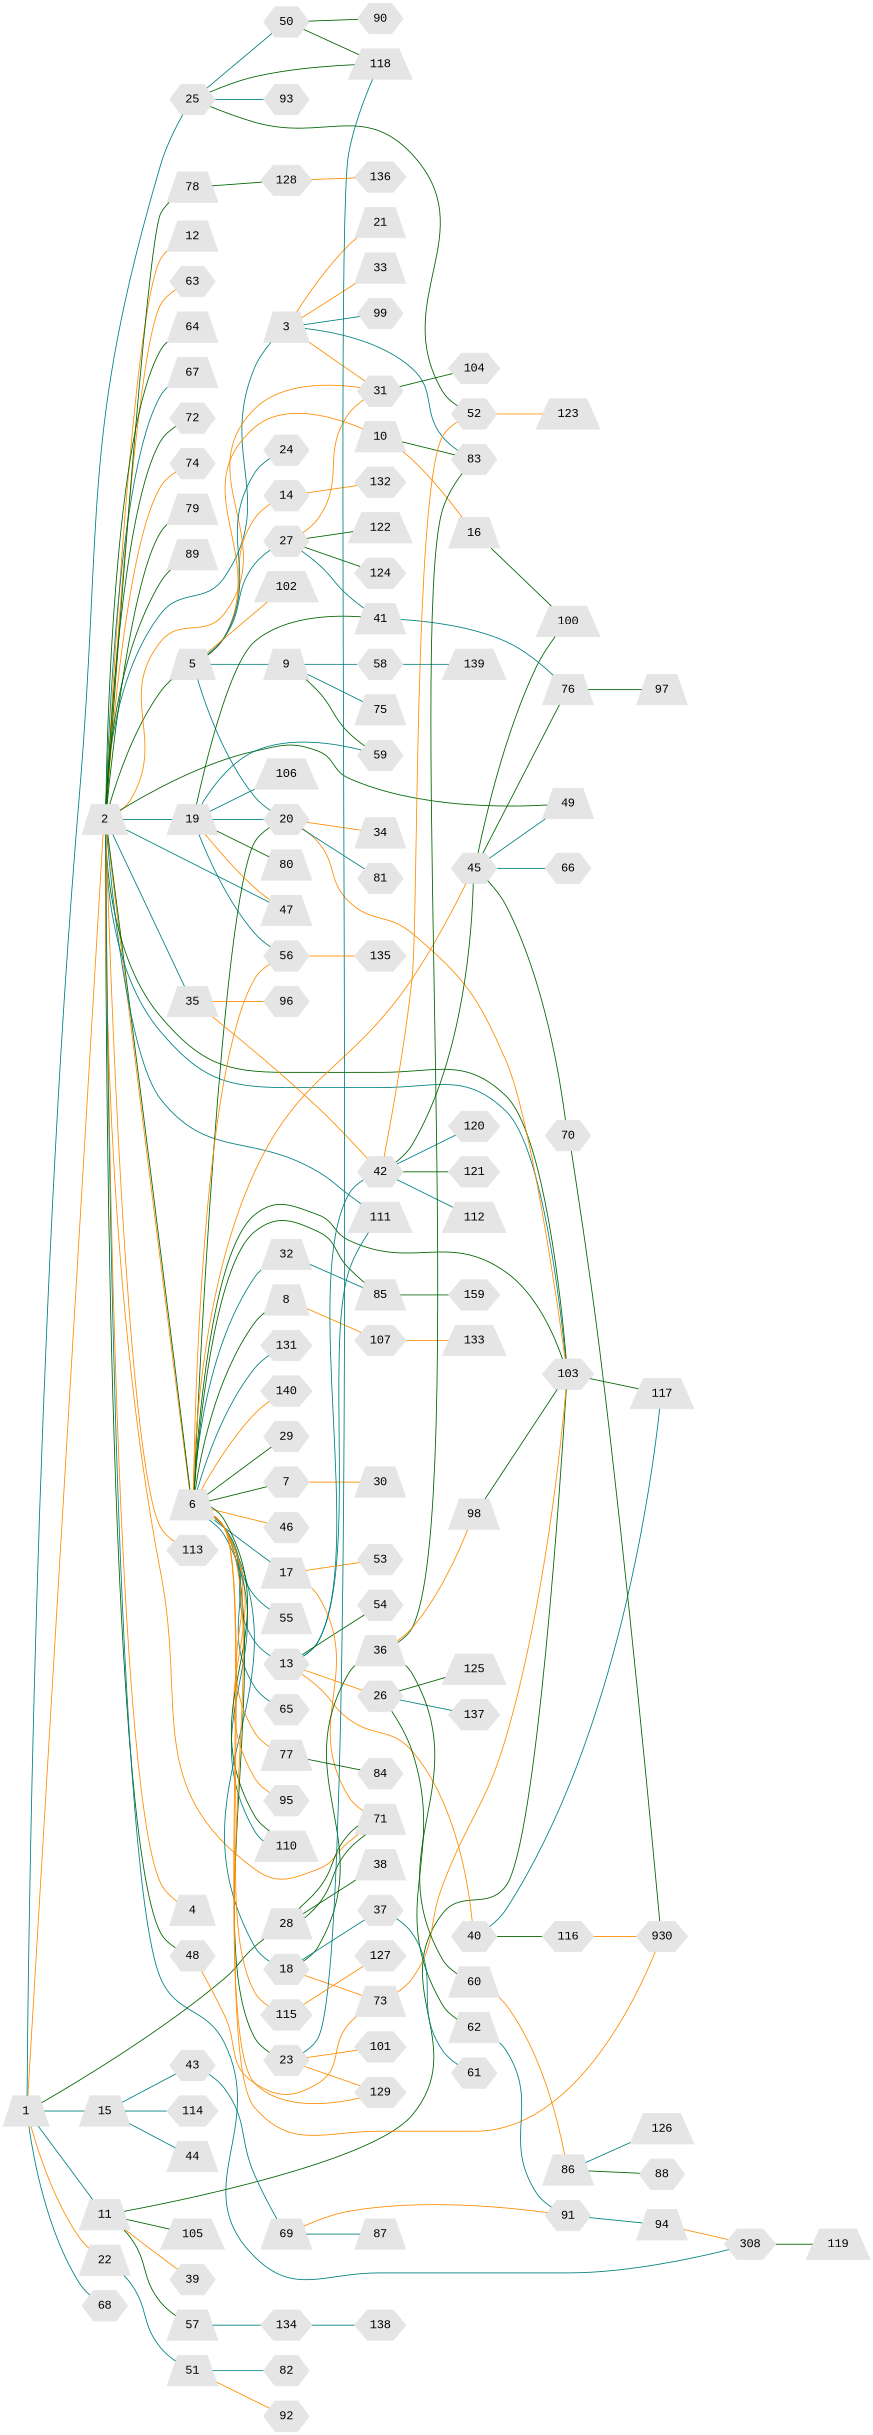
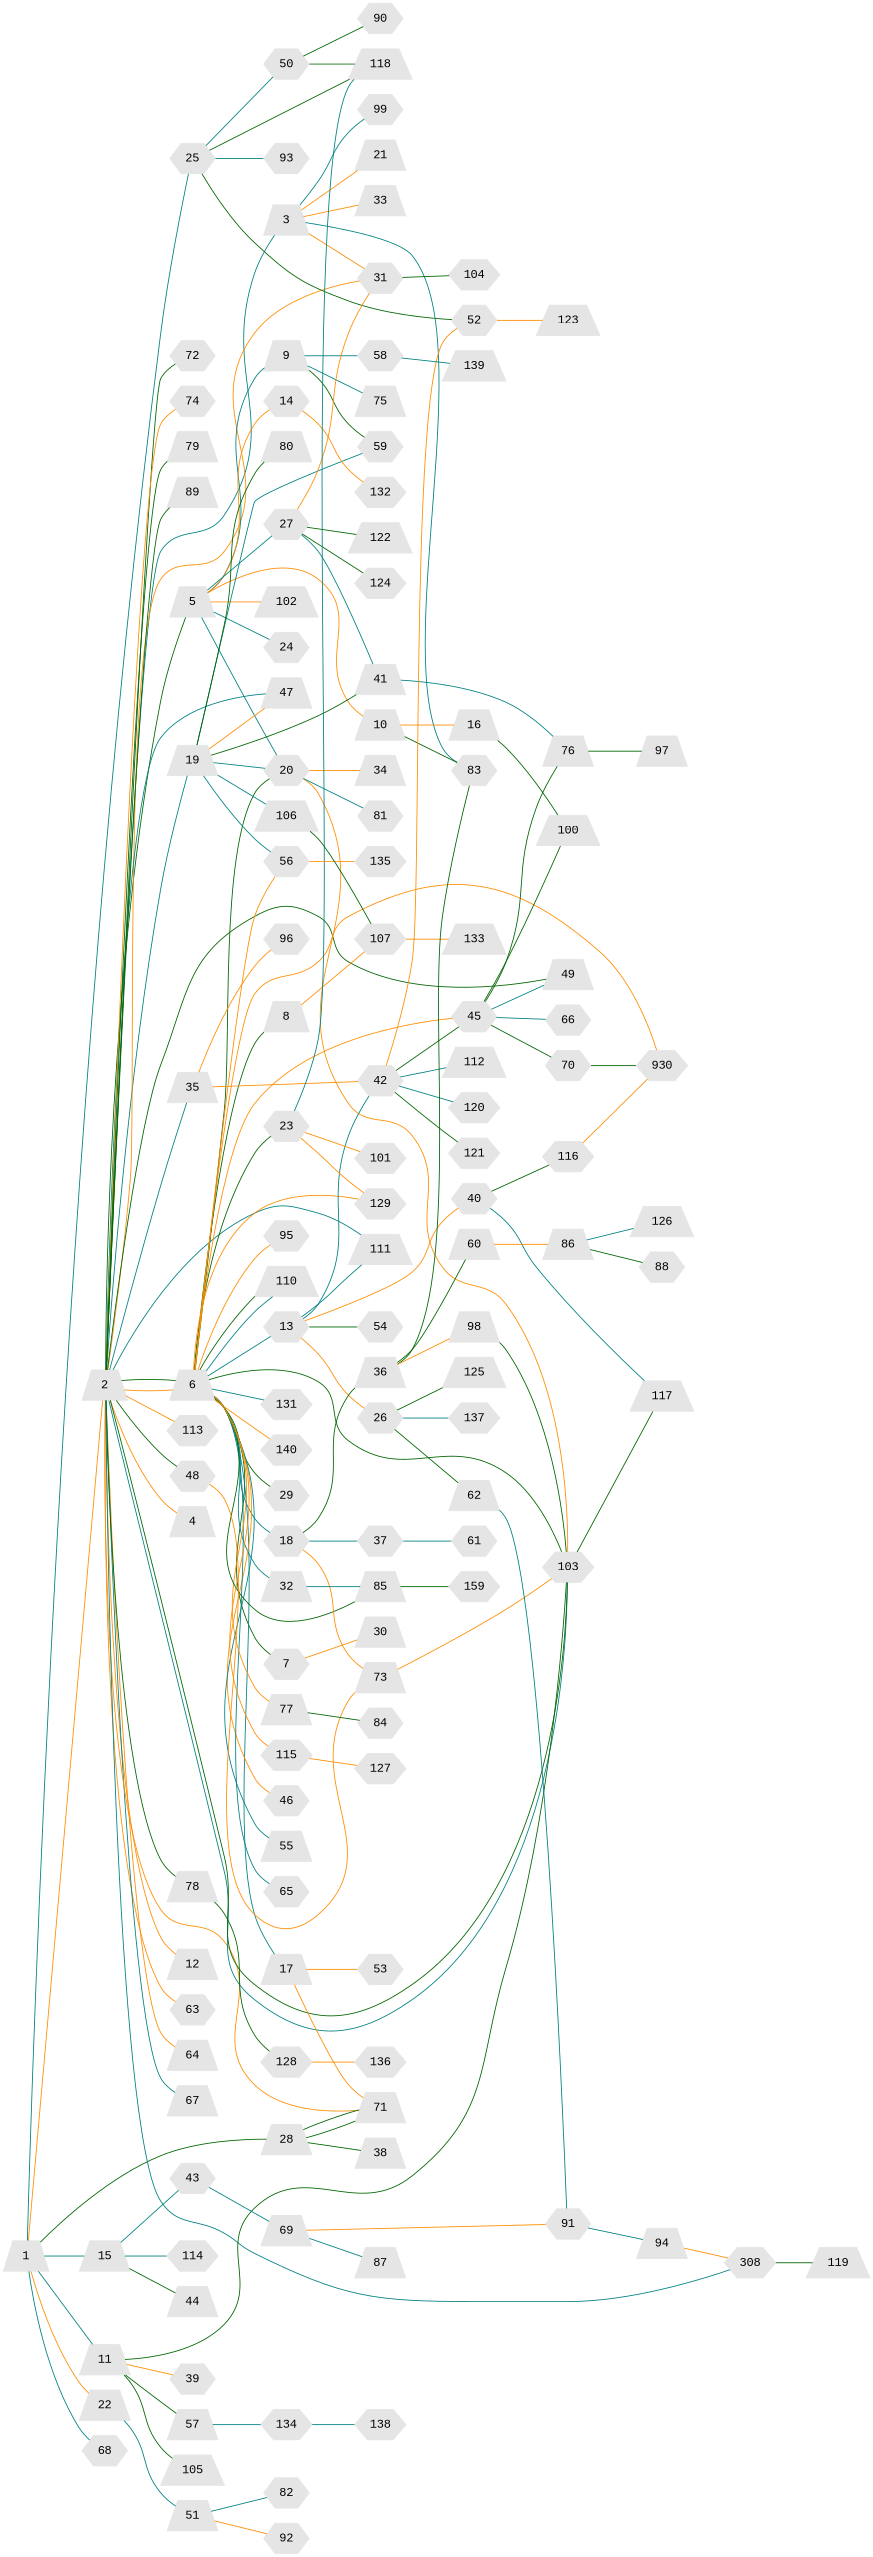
(117, 569) -> (123, 1728)
none -> (346, 880)
(152, 2136) -> (152, 2281)
